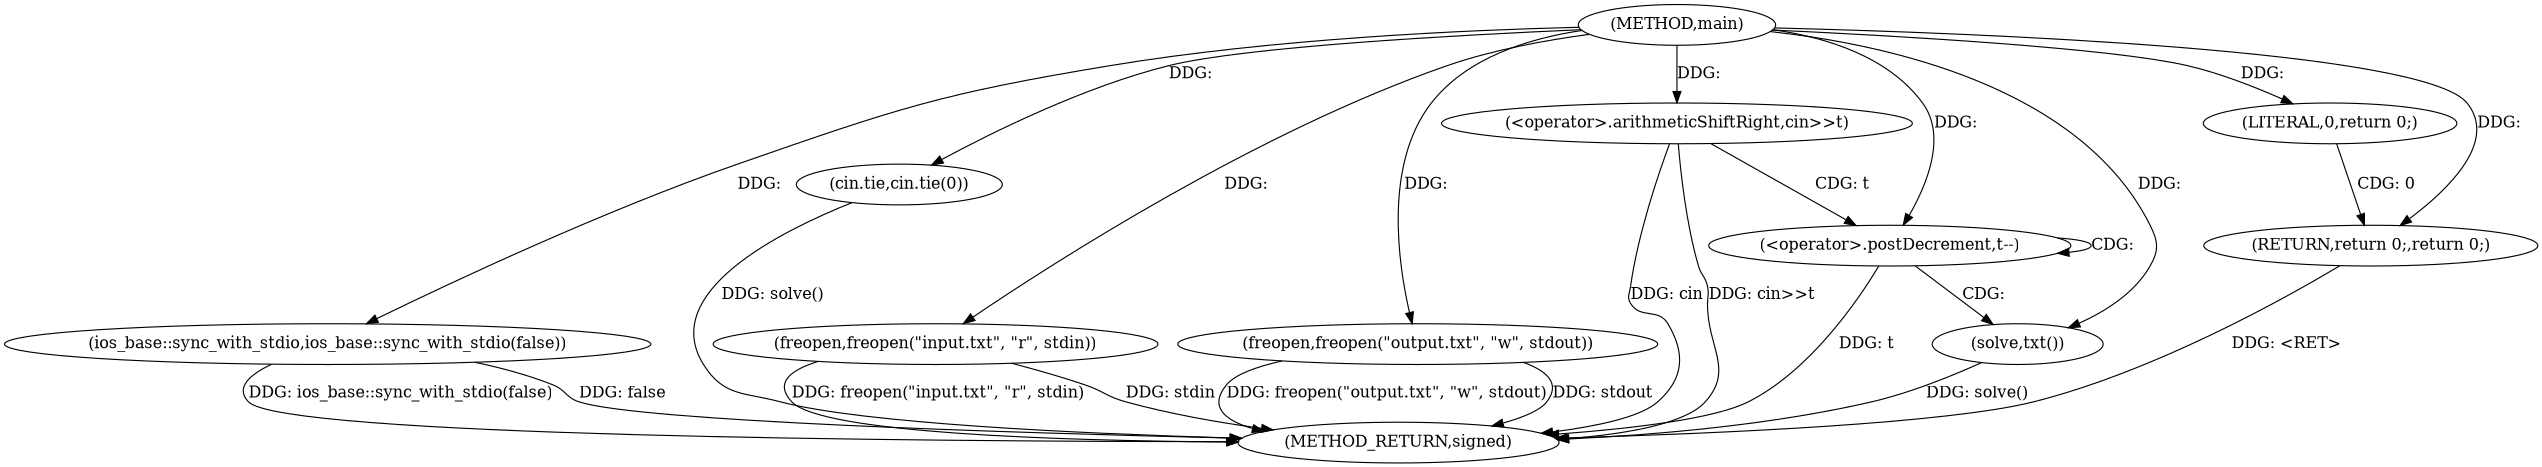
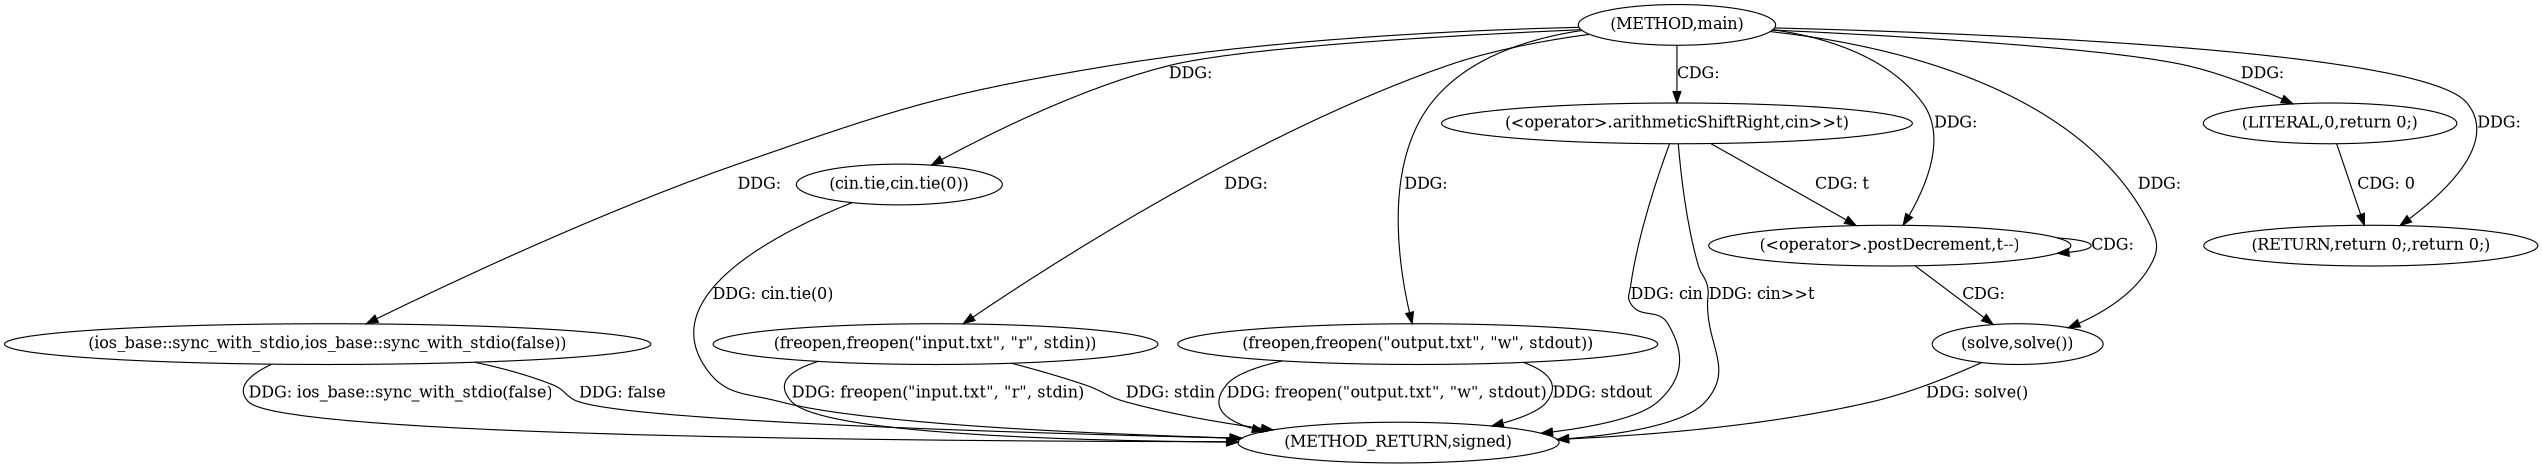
(1701, 74) -> (1701, 74)
(773, 295) -> (773, 295)
(2018, 344) -> (2018, 344)
(1747, 402) -> none
(1968, 413) -> none
